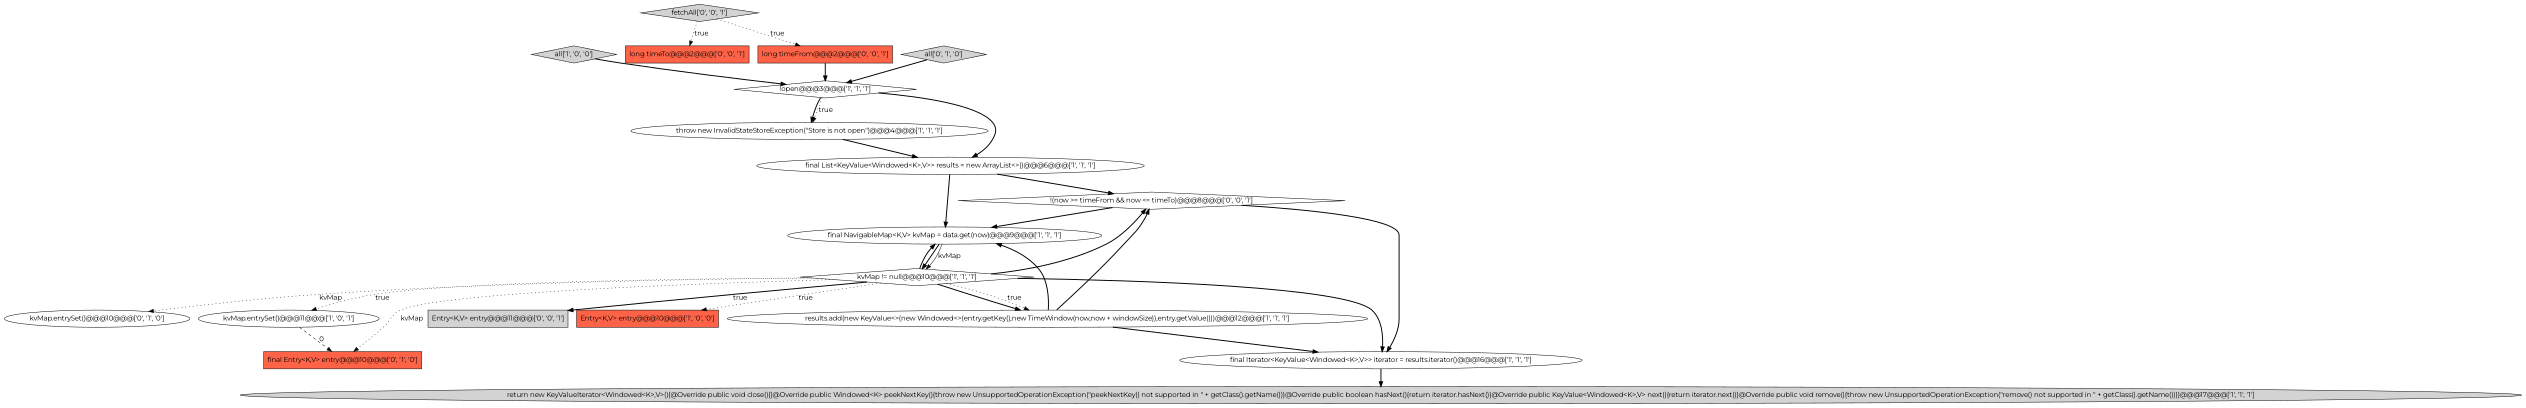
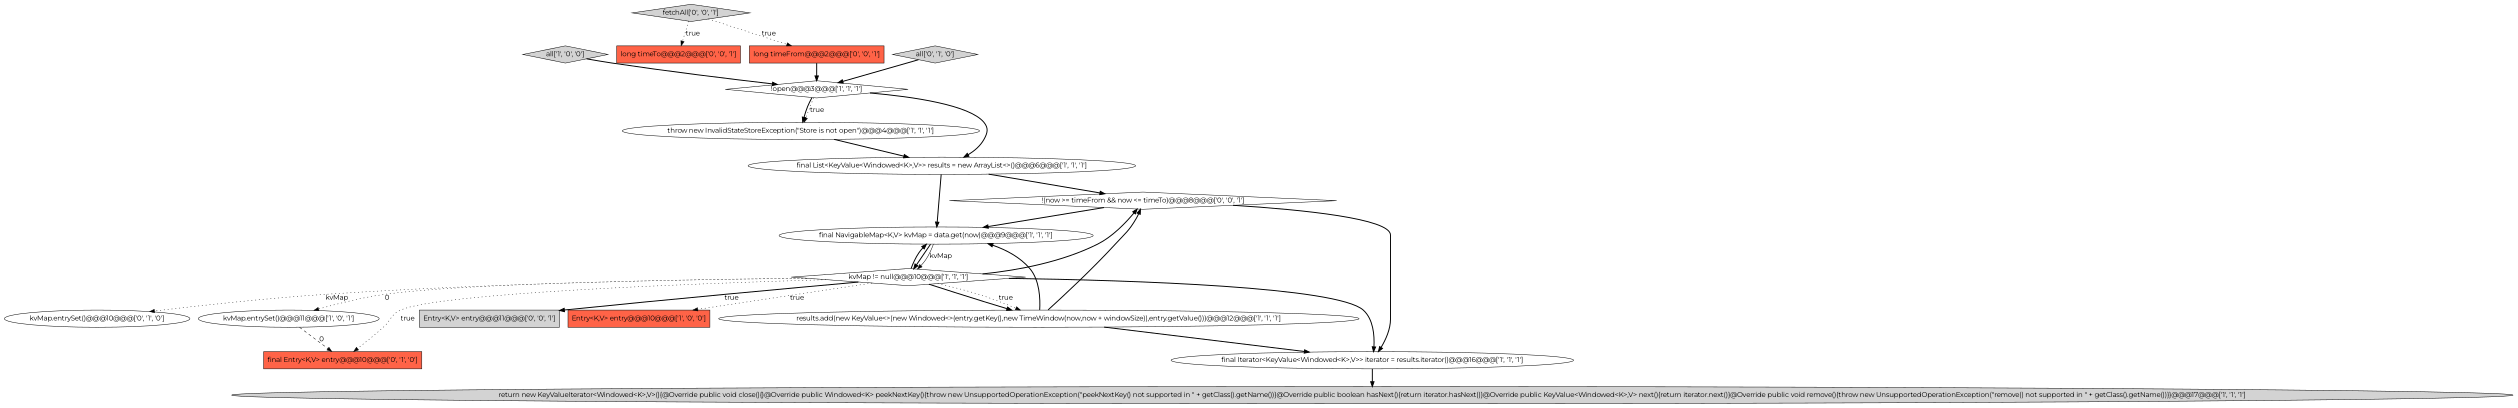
(382, 298) -> (387, 298)
(412, 319) -> (408, 319)
